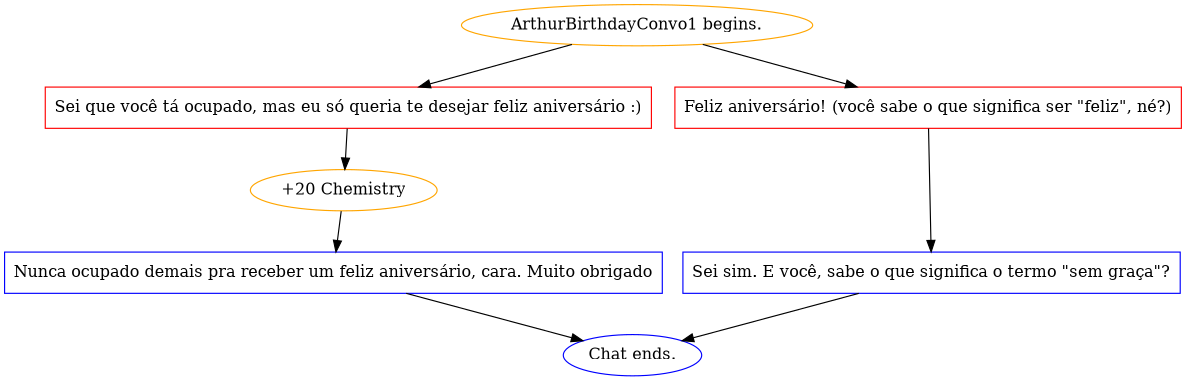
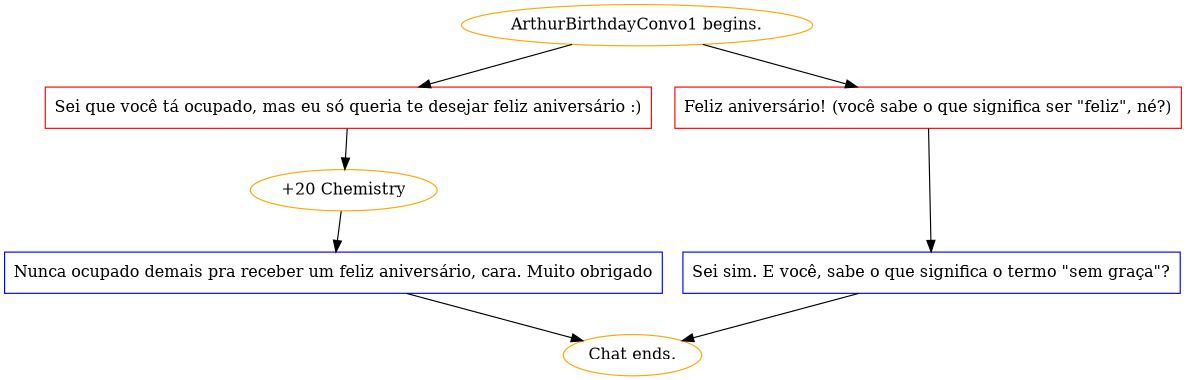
(632, 355) -> (632, 355)
